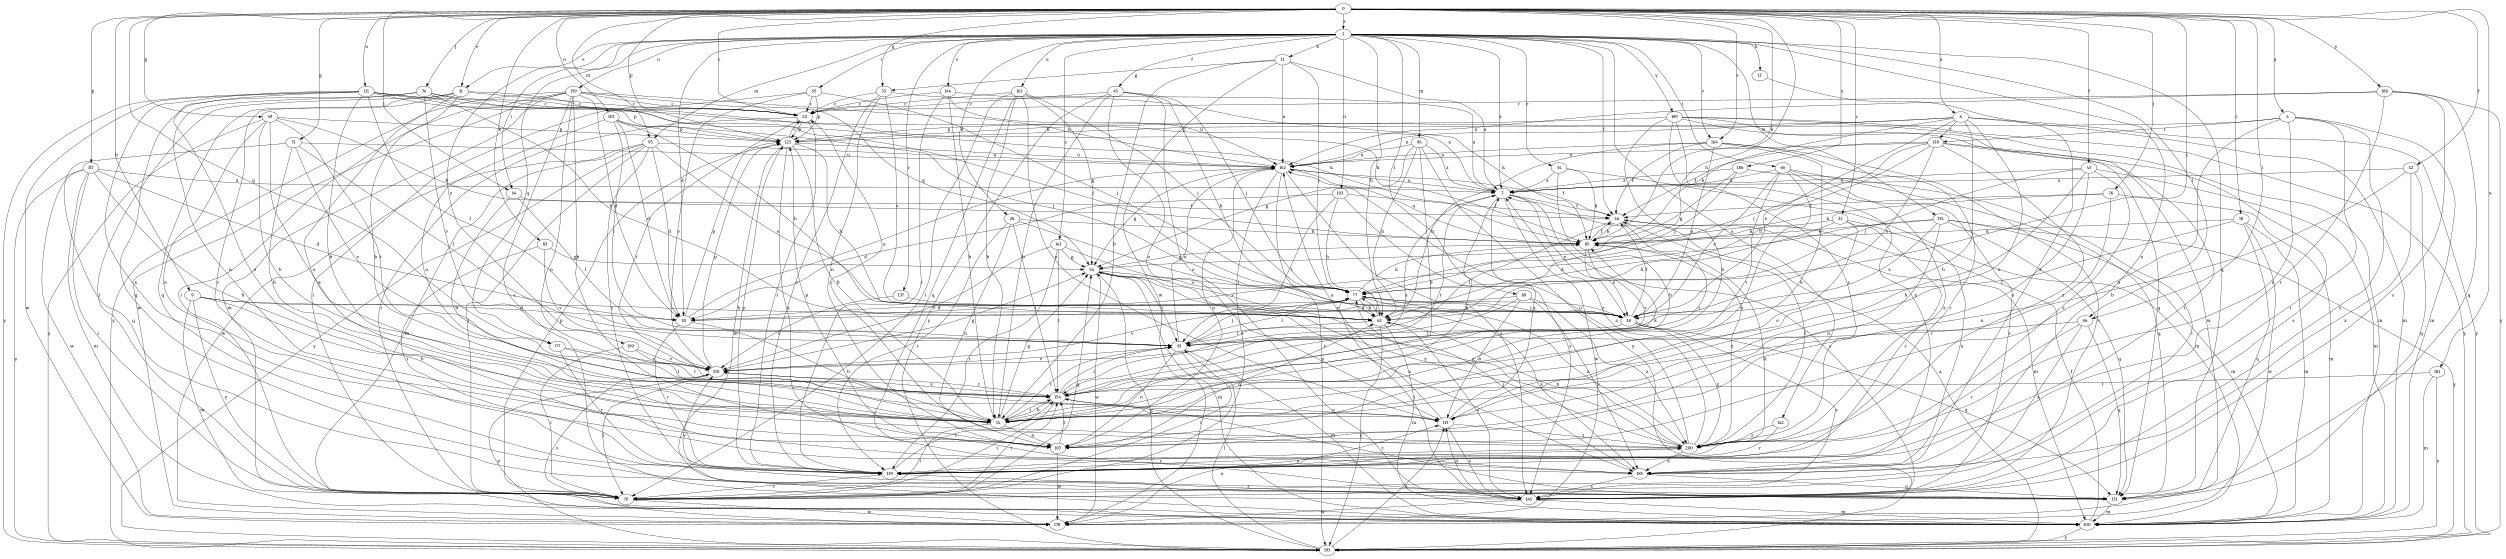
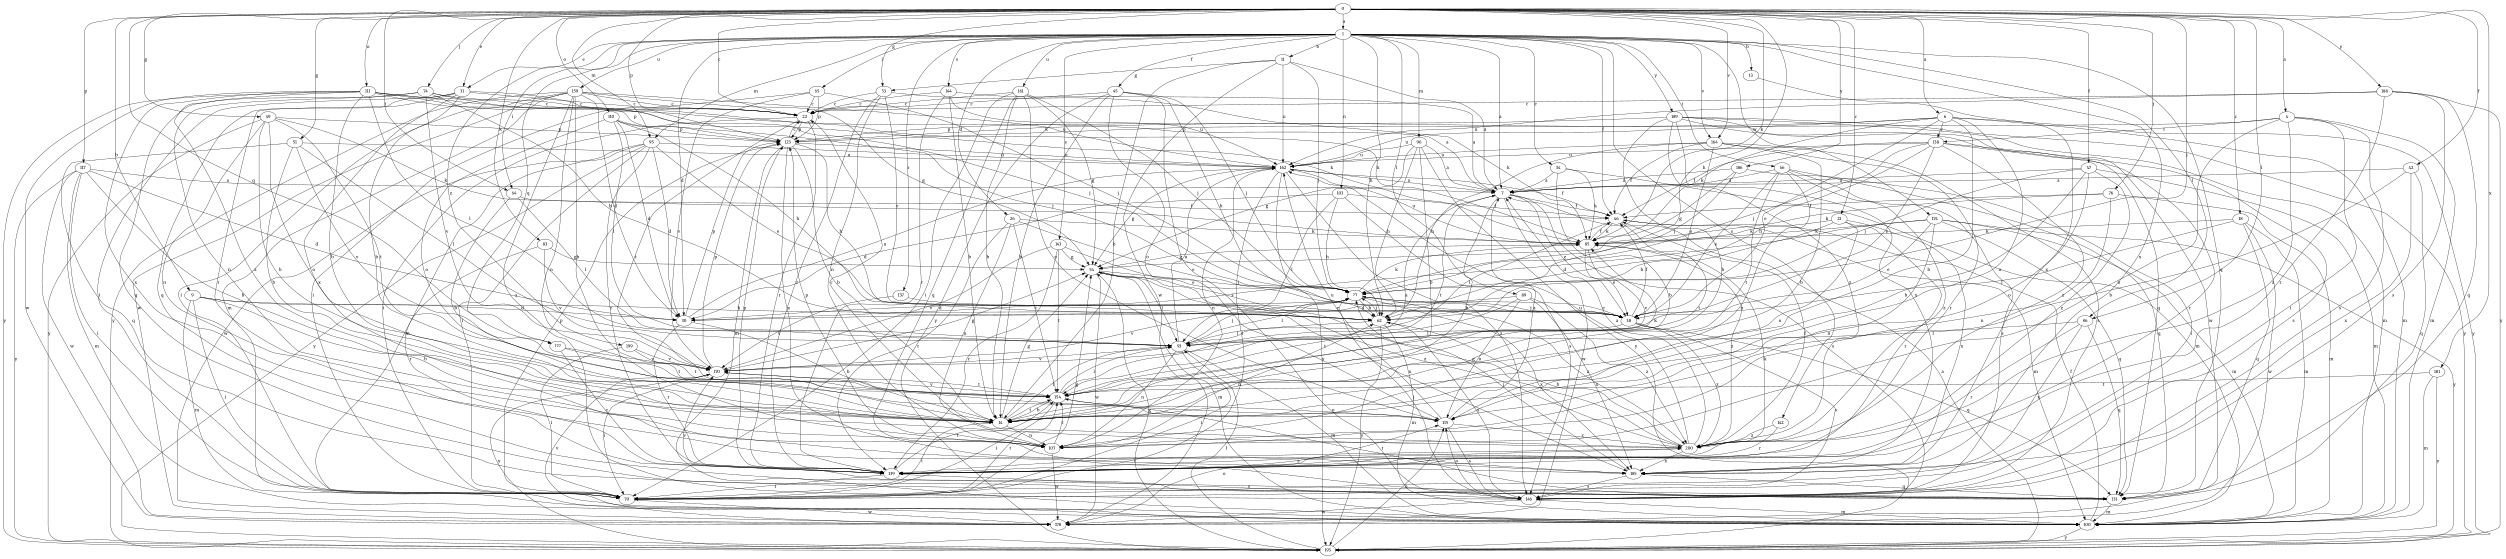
(2089, 168) -> (2089, 168)
(226, 397) -> (226, 397)
